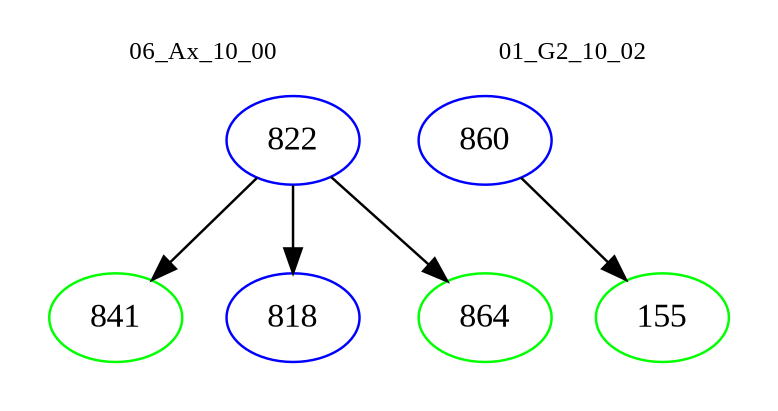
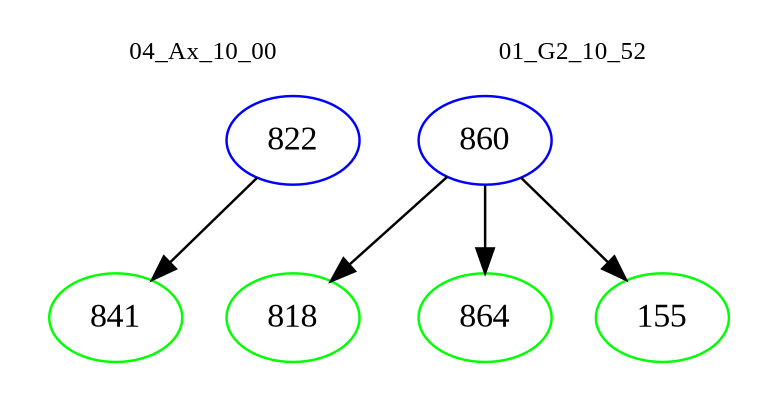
(204, 53) -> (204, 53)
(574, 53) -> (574, 53)
(363, 205) -> (485, 217)
(293, 217) -> (415, 205)
(293, 318) -> (293, 318)
